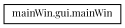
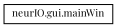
(62, 14) -> (58, 14)
